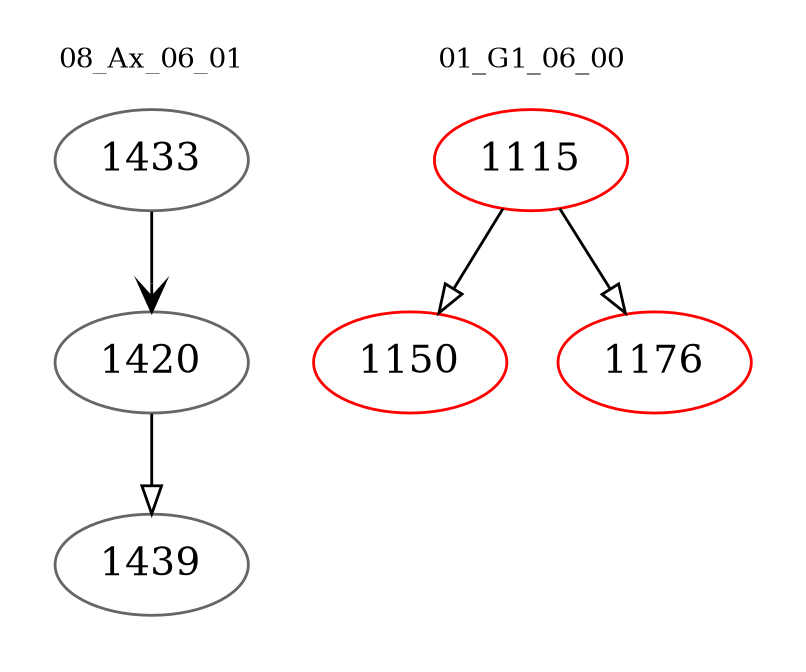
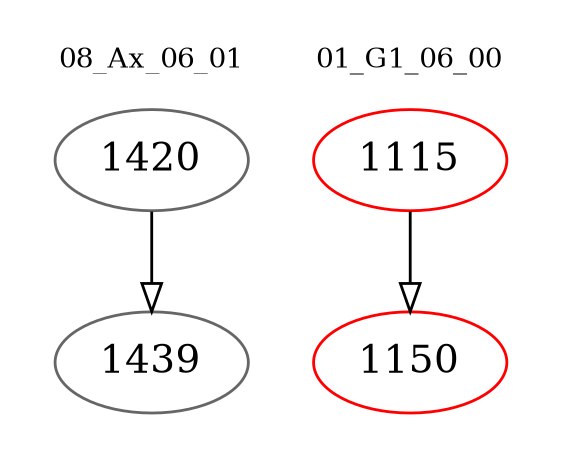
(152, 160) -> none
(655, 362) -> none
